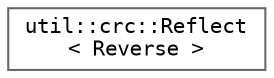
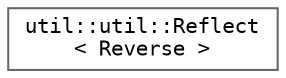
(137, 39) -> (143, 39)
